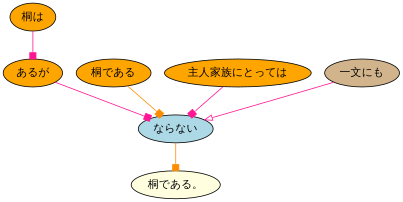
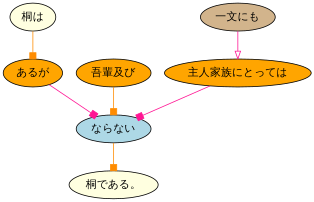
(33, 17) -> (33, 17)
(33, 41) -> (33, 41)
(114, 73) -> (114, 73)
(273, 100) -> (238, 41)
